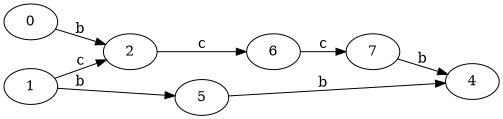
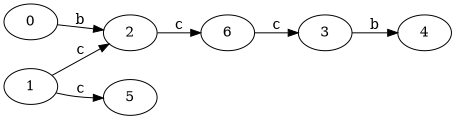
(373, 52) -> (325, 33)
(81, 82) -> (81, 89)
(332, 90) -> none
